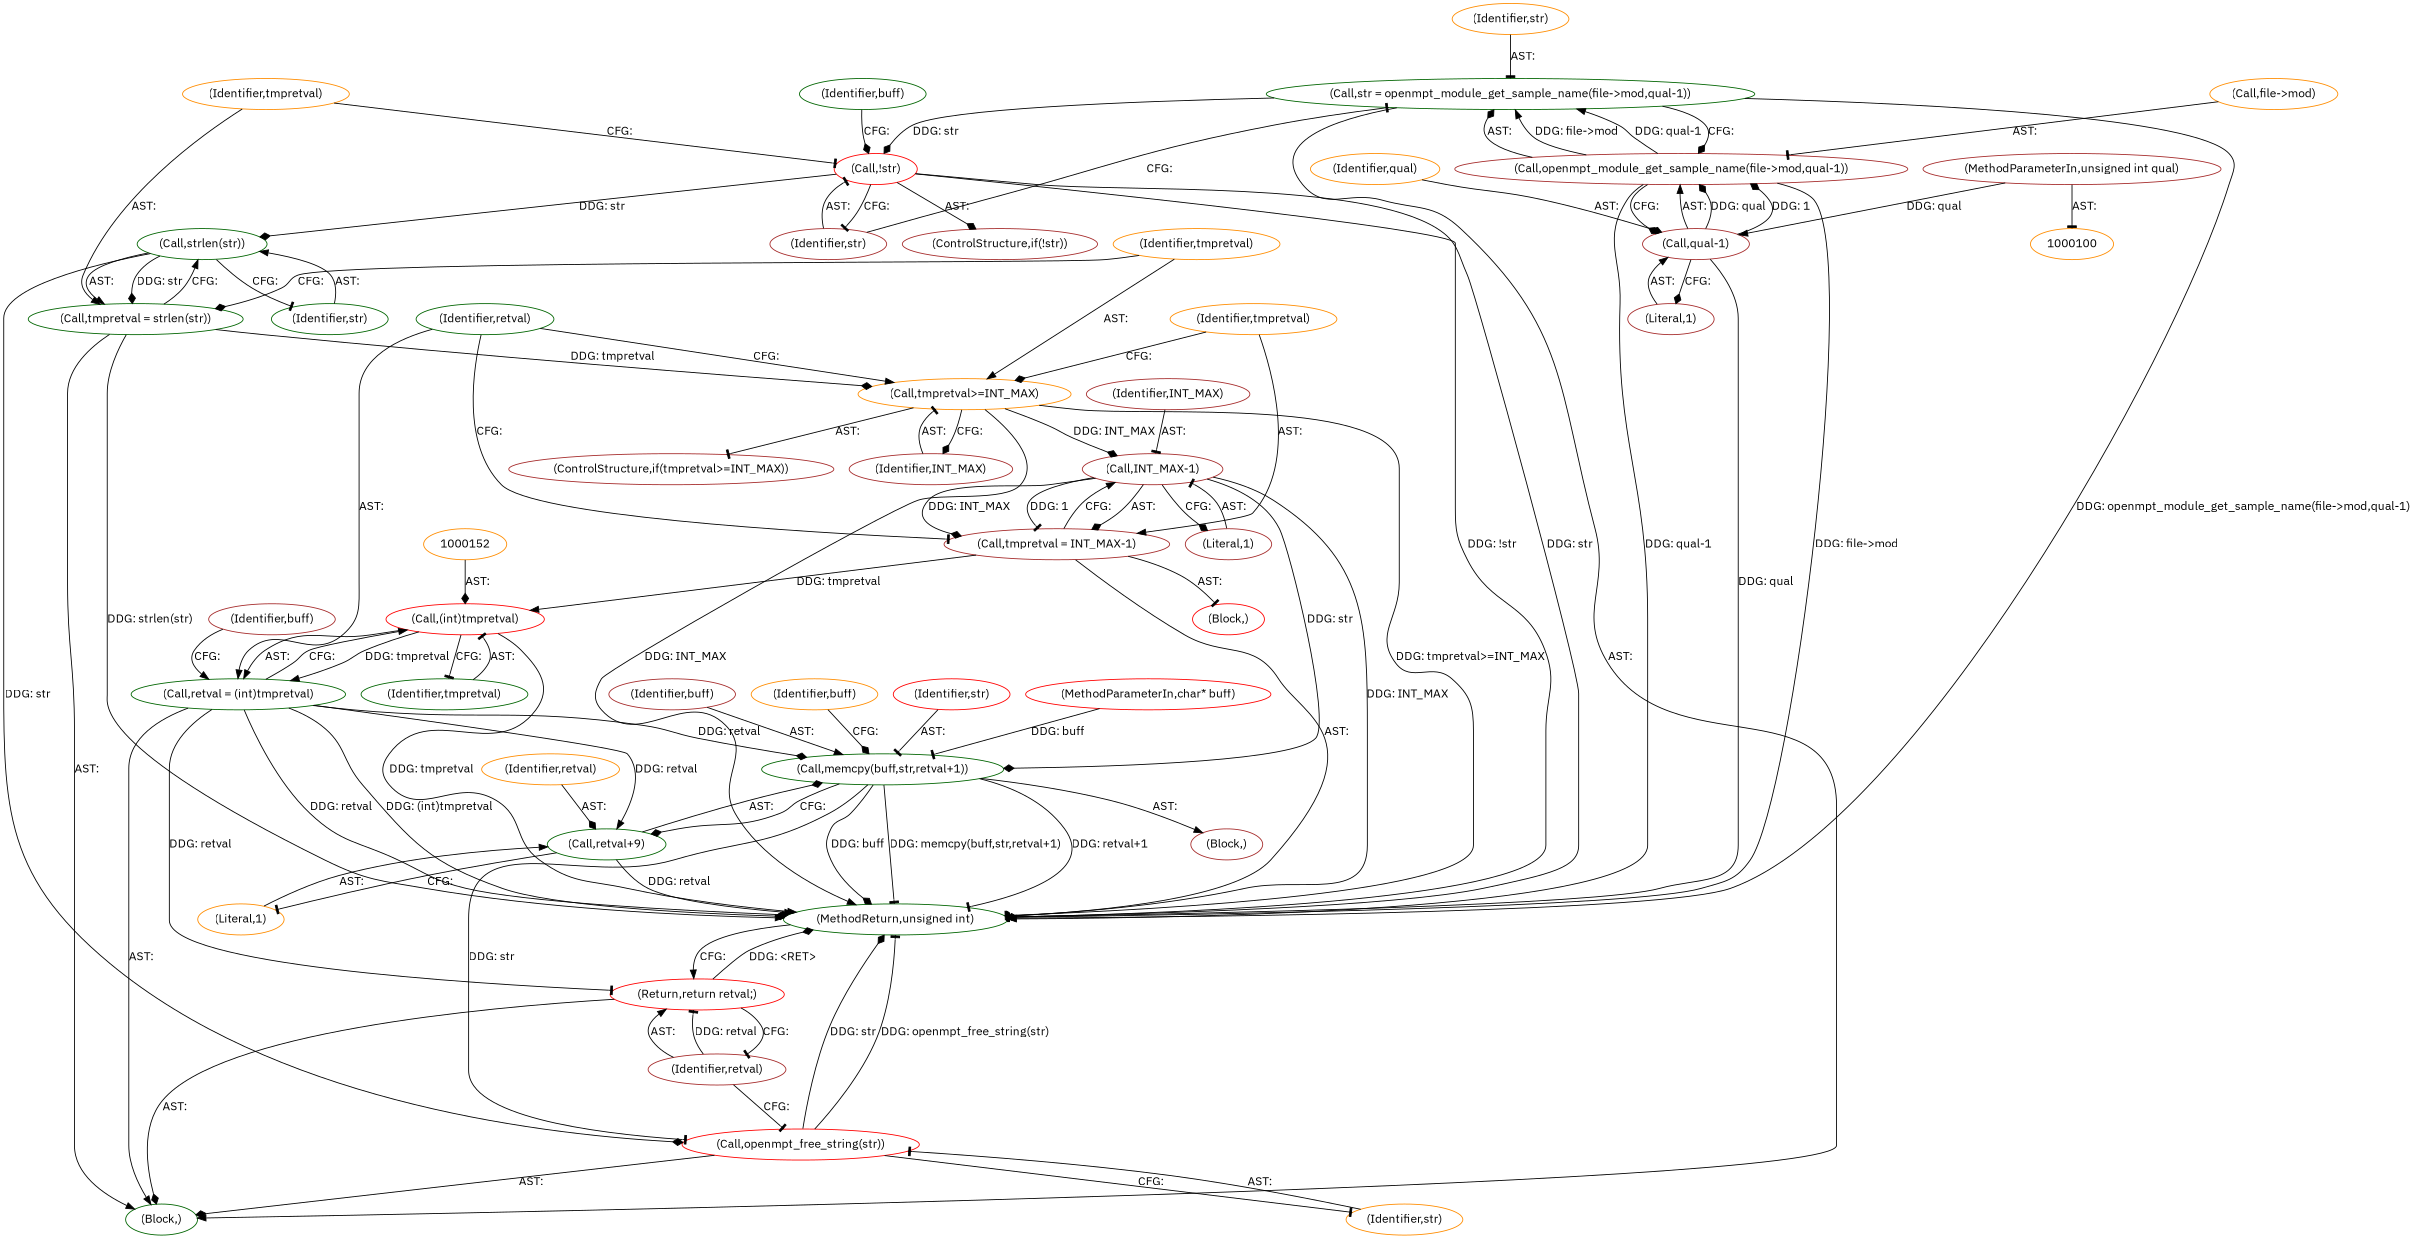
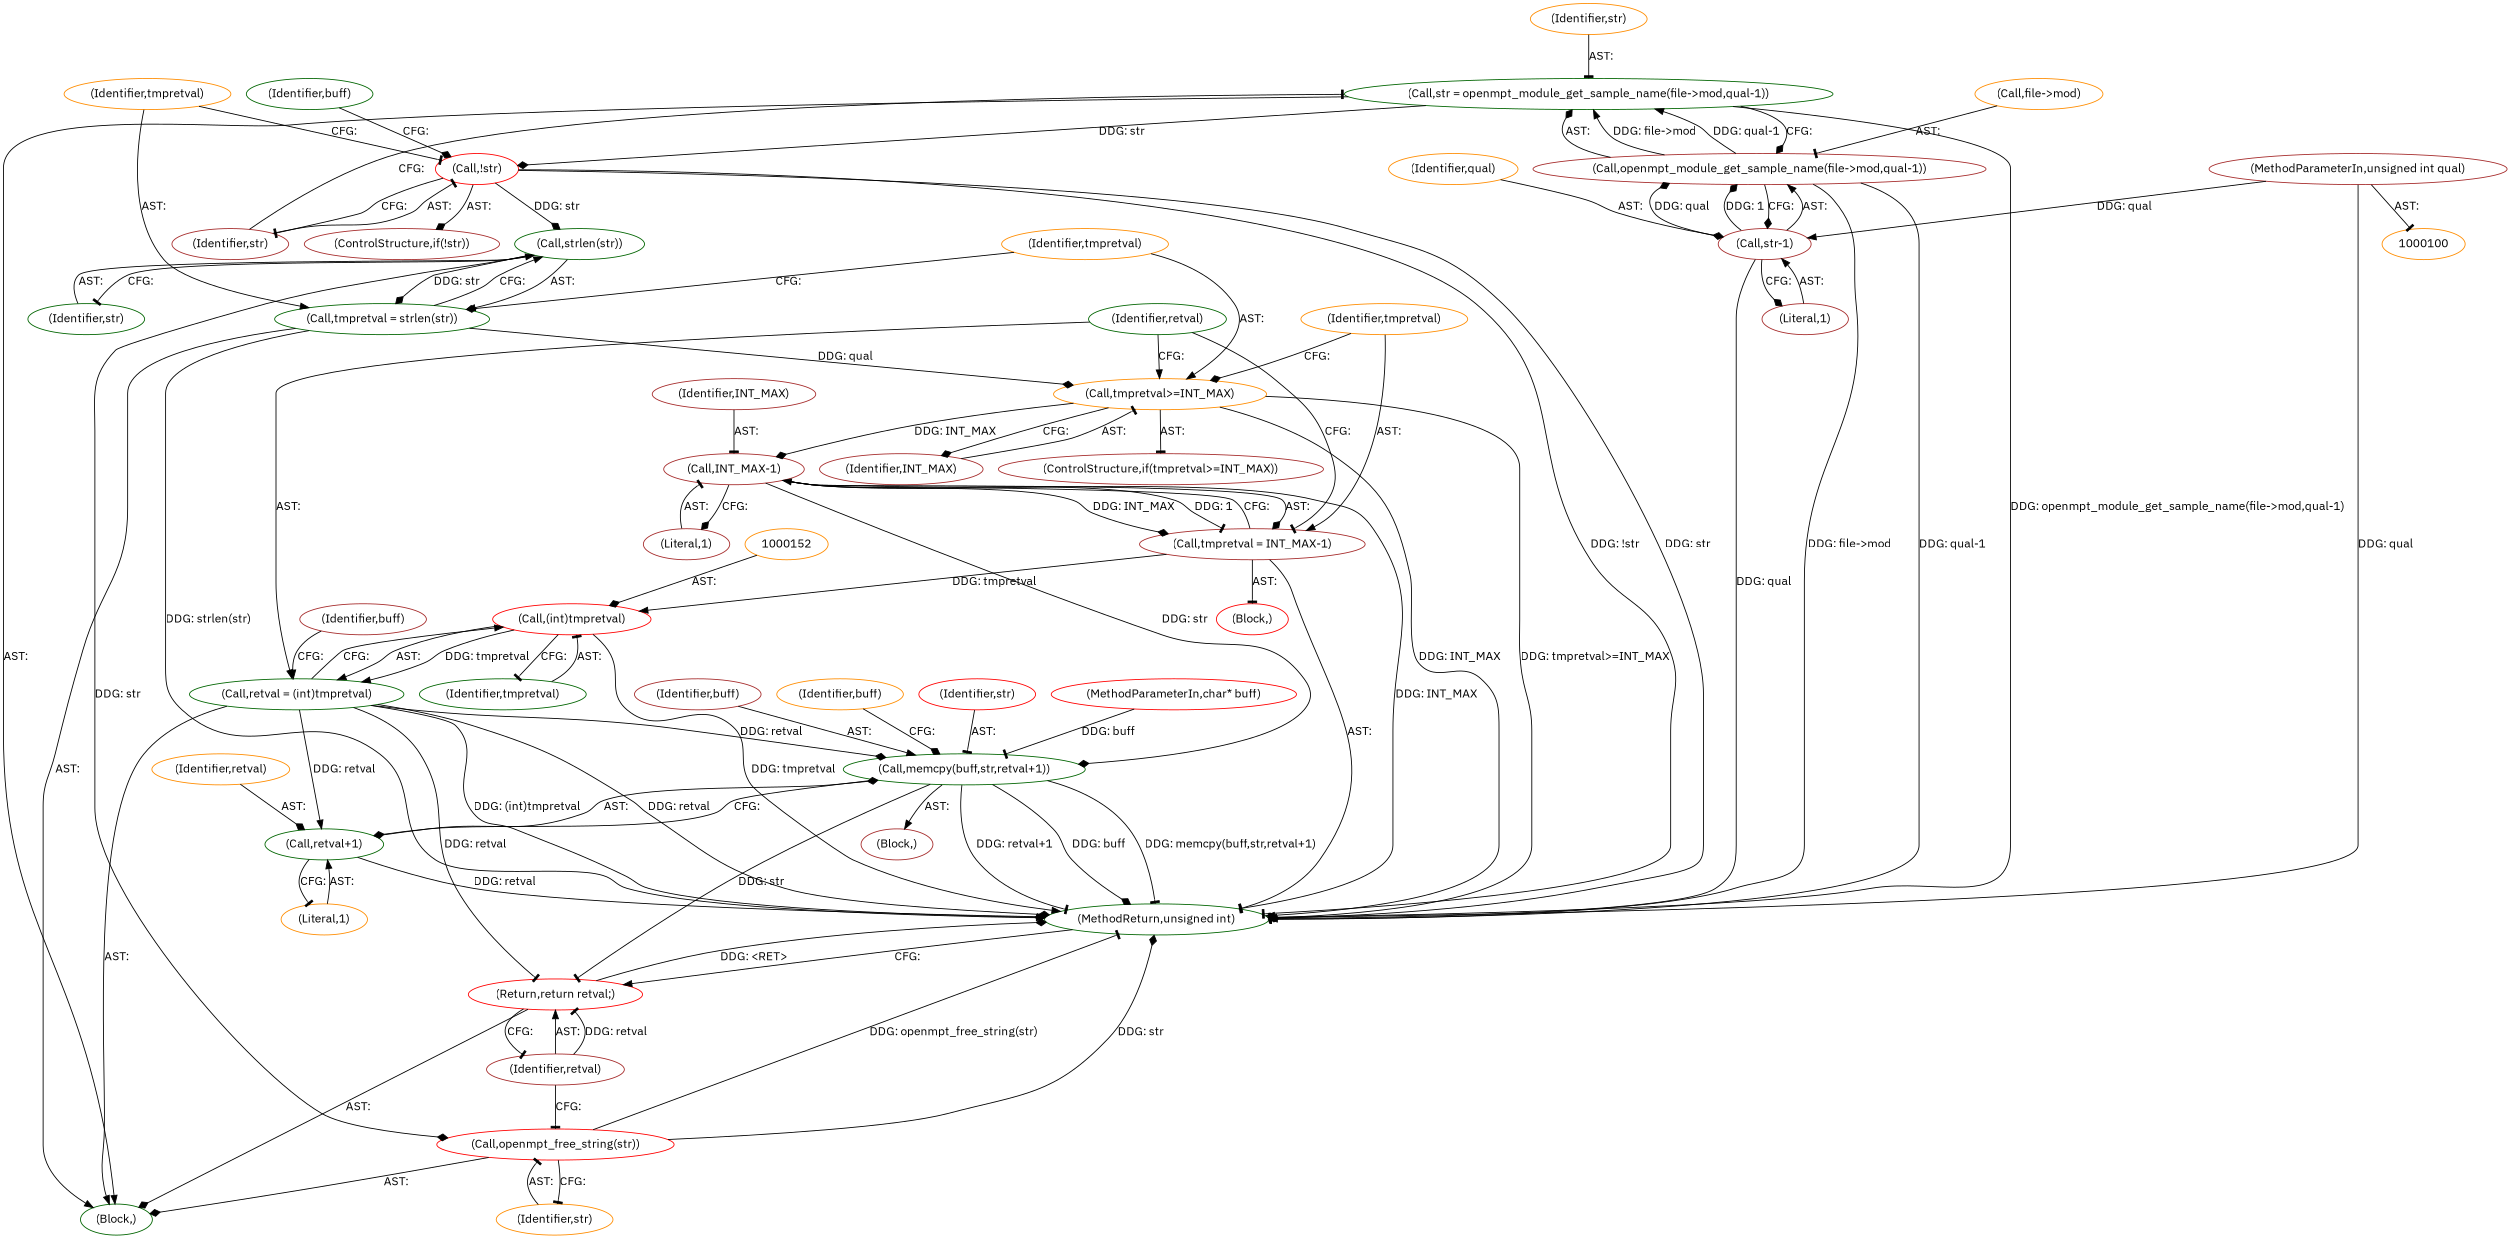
(1696, 244) -> (1765, 244)
(613, 357) -> (845, 357)
(607, 844) -> (324, 844)
(489, 873) -> (749, 870)
none -> (2148, 886)
